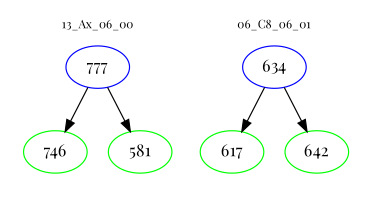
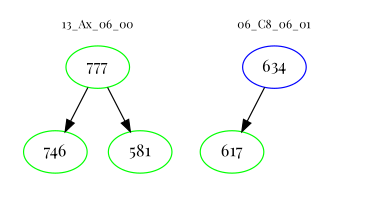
(98, 67) -> (98, 67)
(317, 152) -> none
